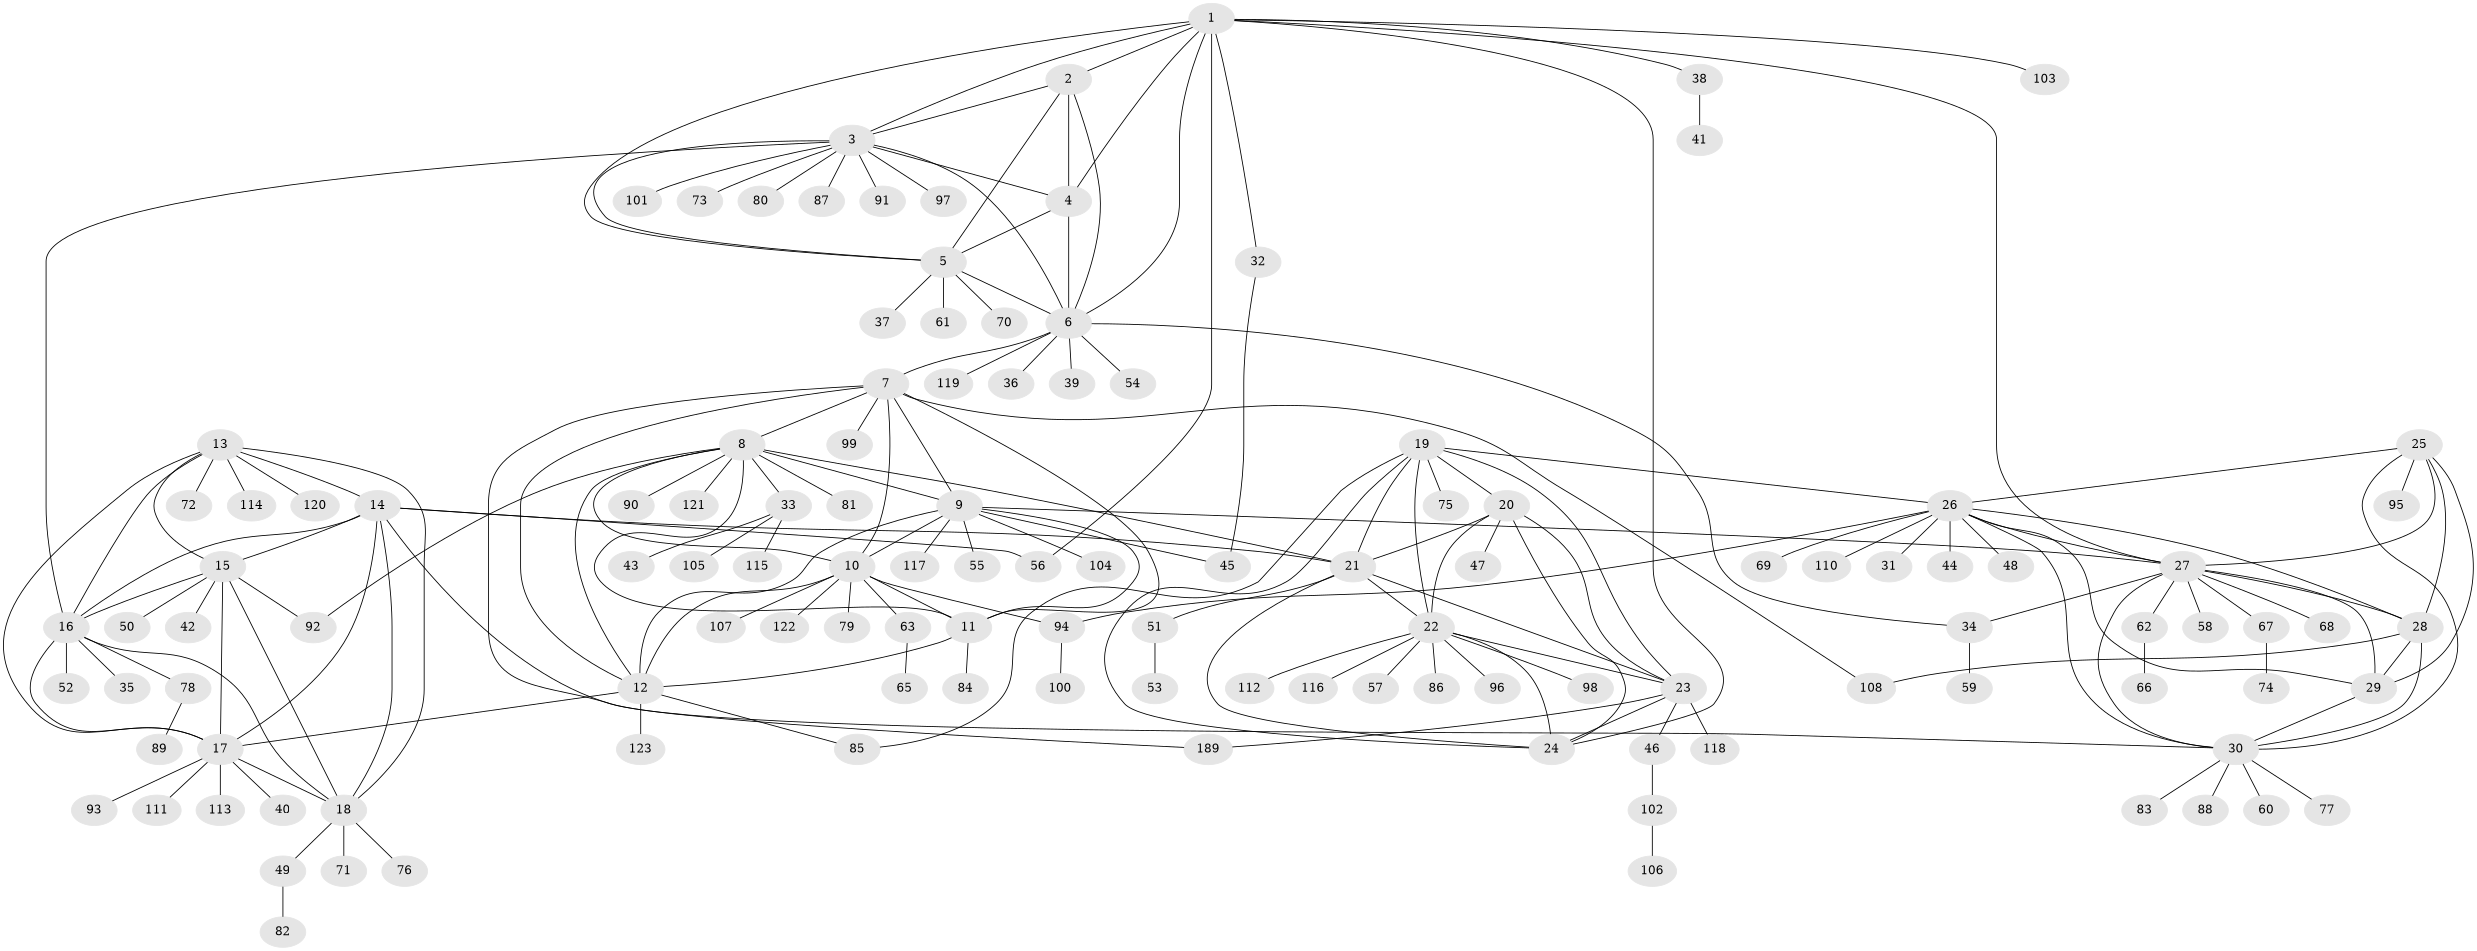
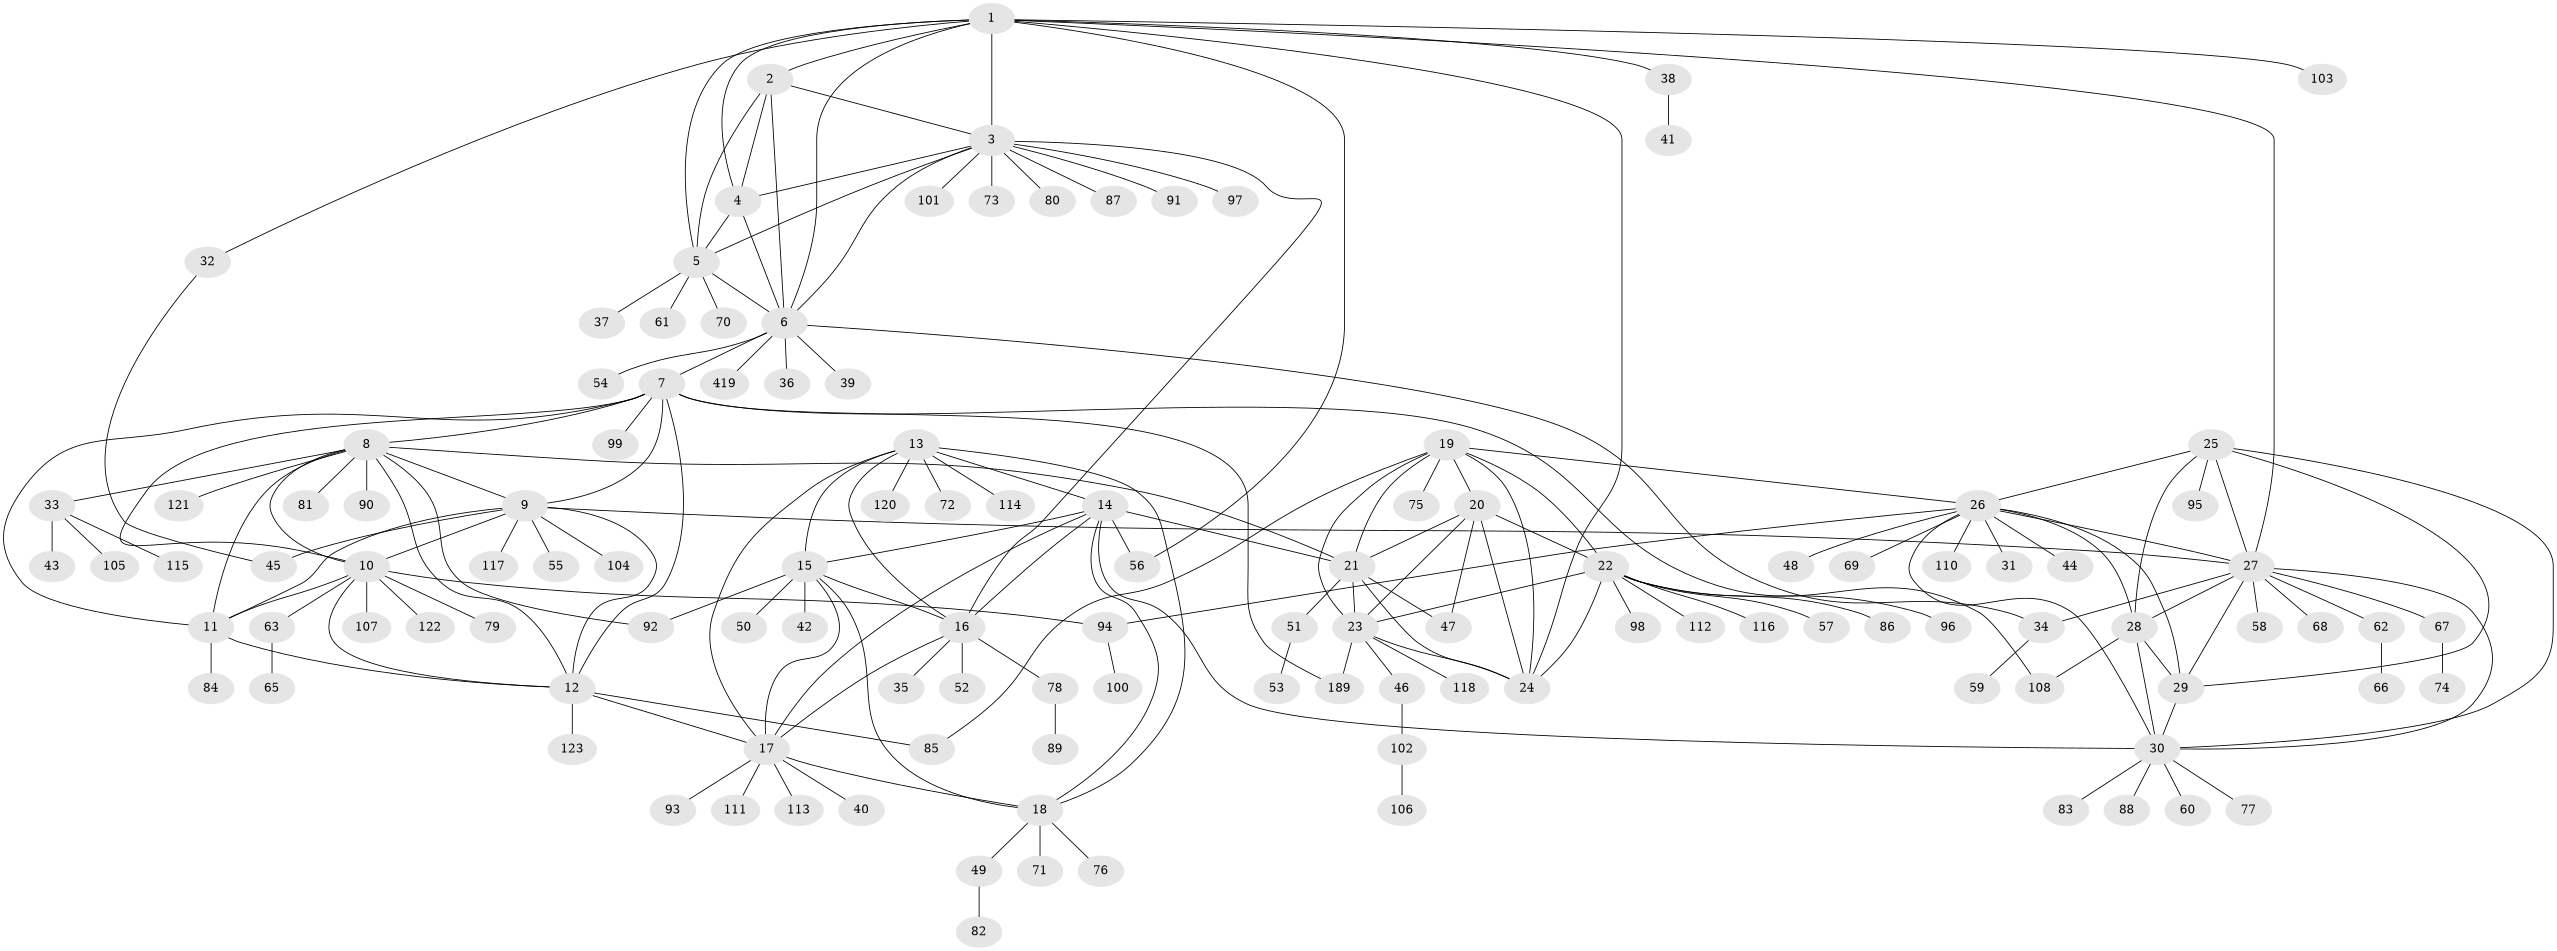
(949, 384) -> (725, 384)
(1394, 598) -> (1400, 597)
(230, 682) -> none
